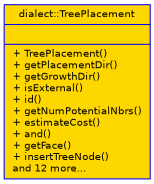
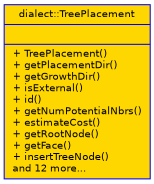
(32, 134) -> (56, 134)
